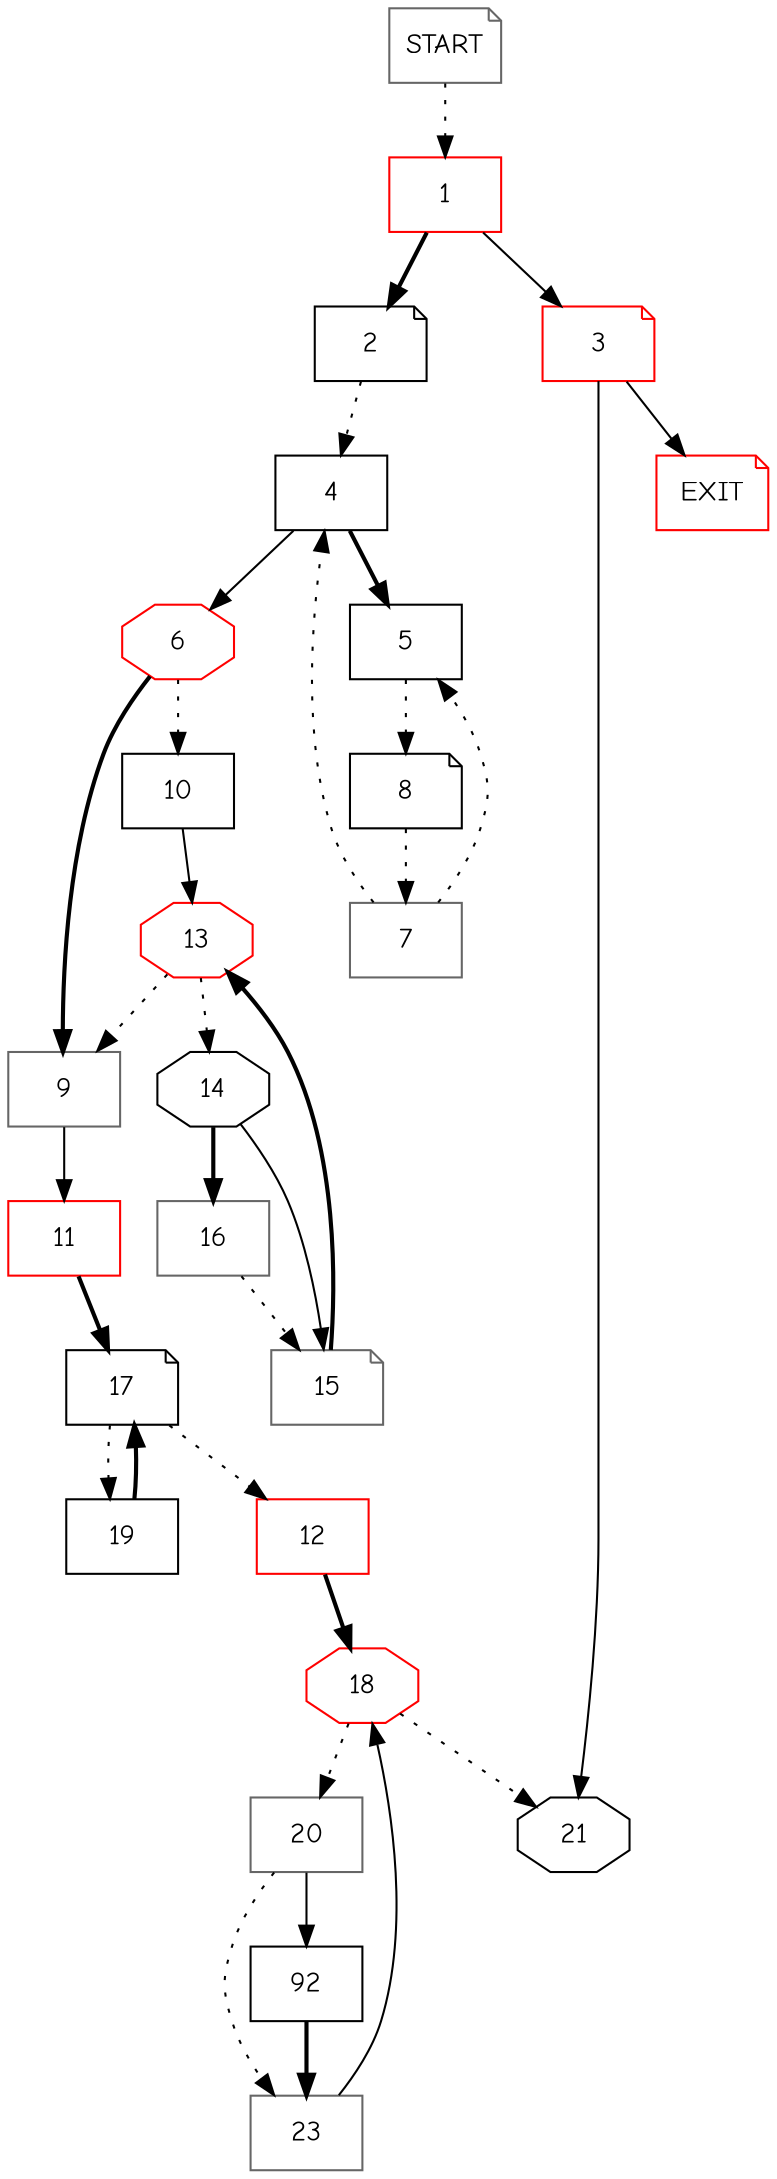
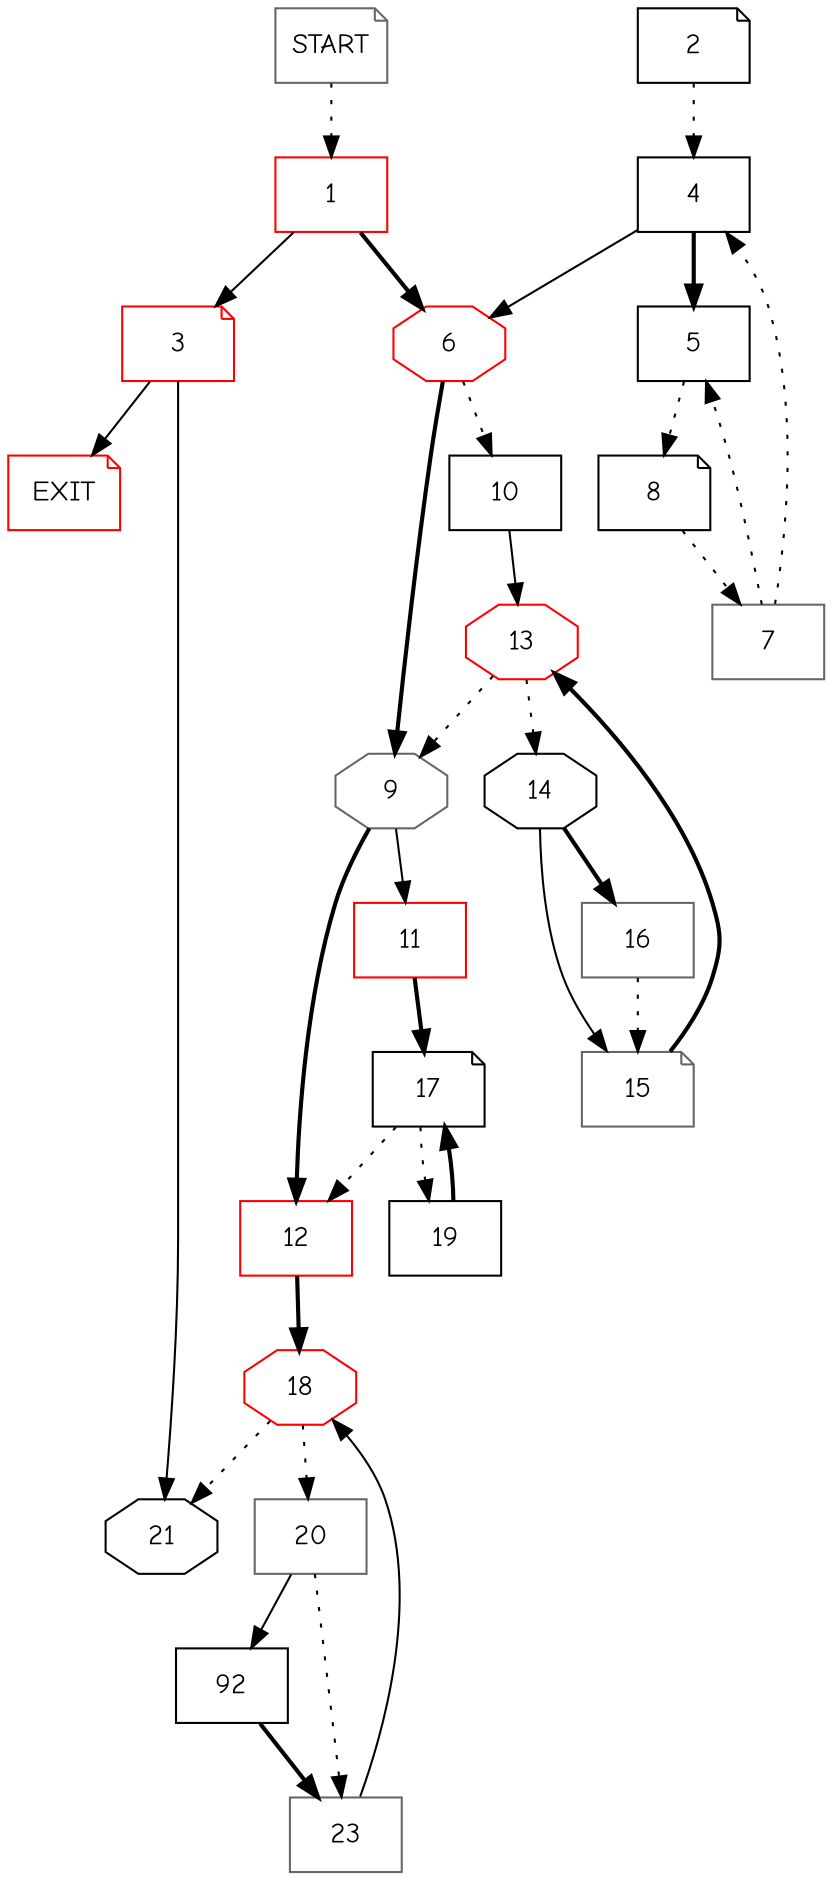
(413, 260) -> (385, 262)
none -> (314, 999)
(64, 1089) -> (391, 791)
